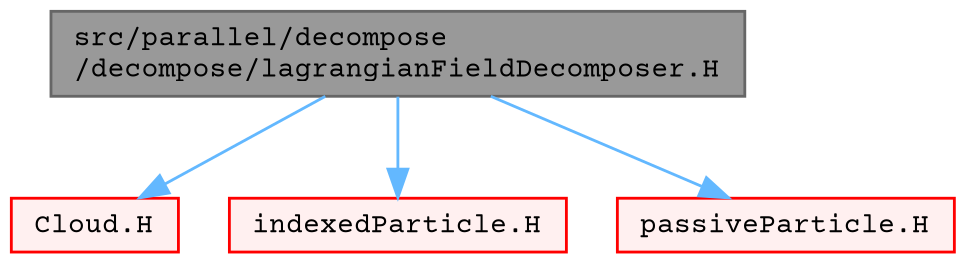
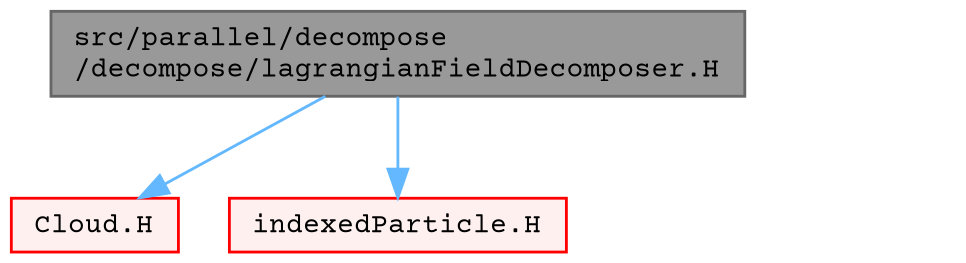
(786, 225) -> none
